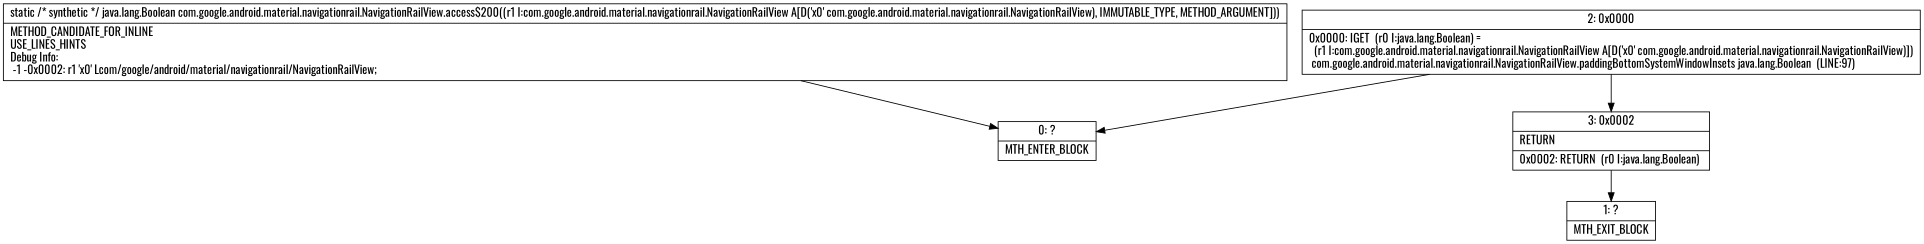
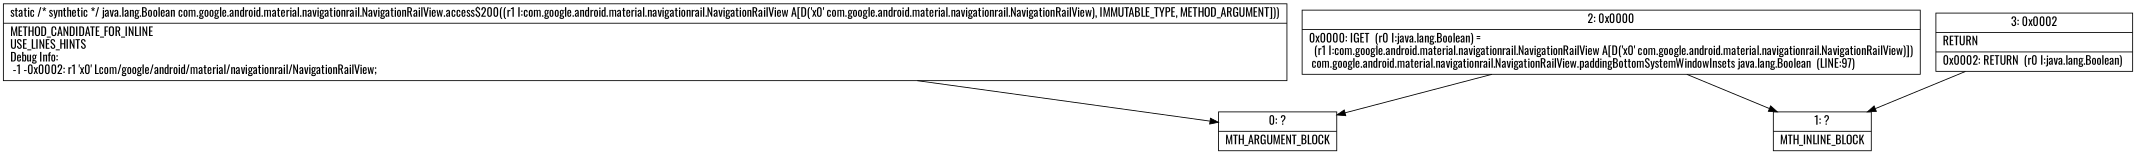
(1611, 89) -> (1728, 91)
(1047, 150) -> (1278, 141)
(1611, 230) -> (1822, 141)
